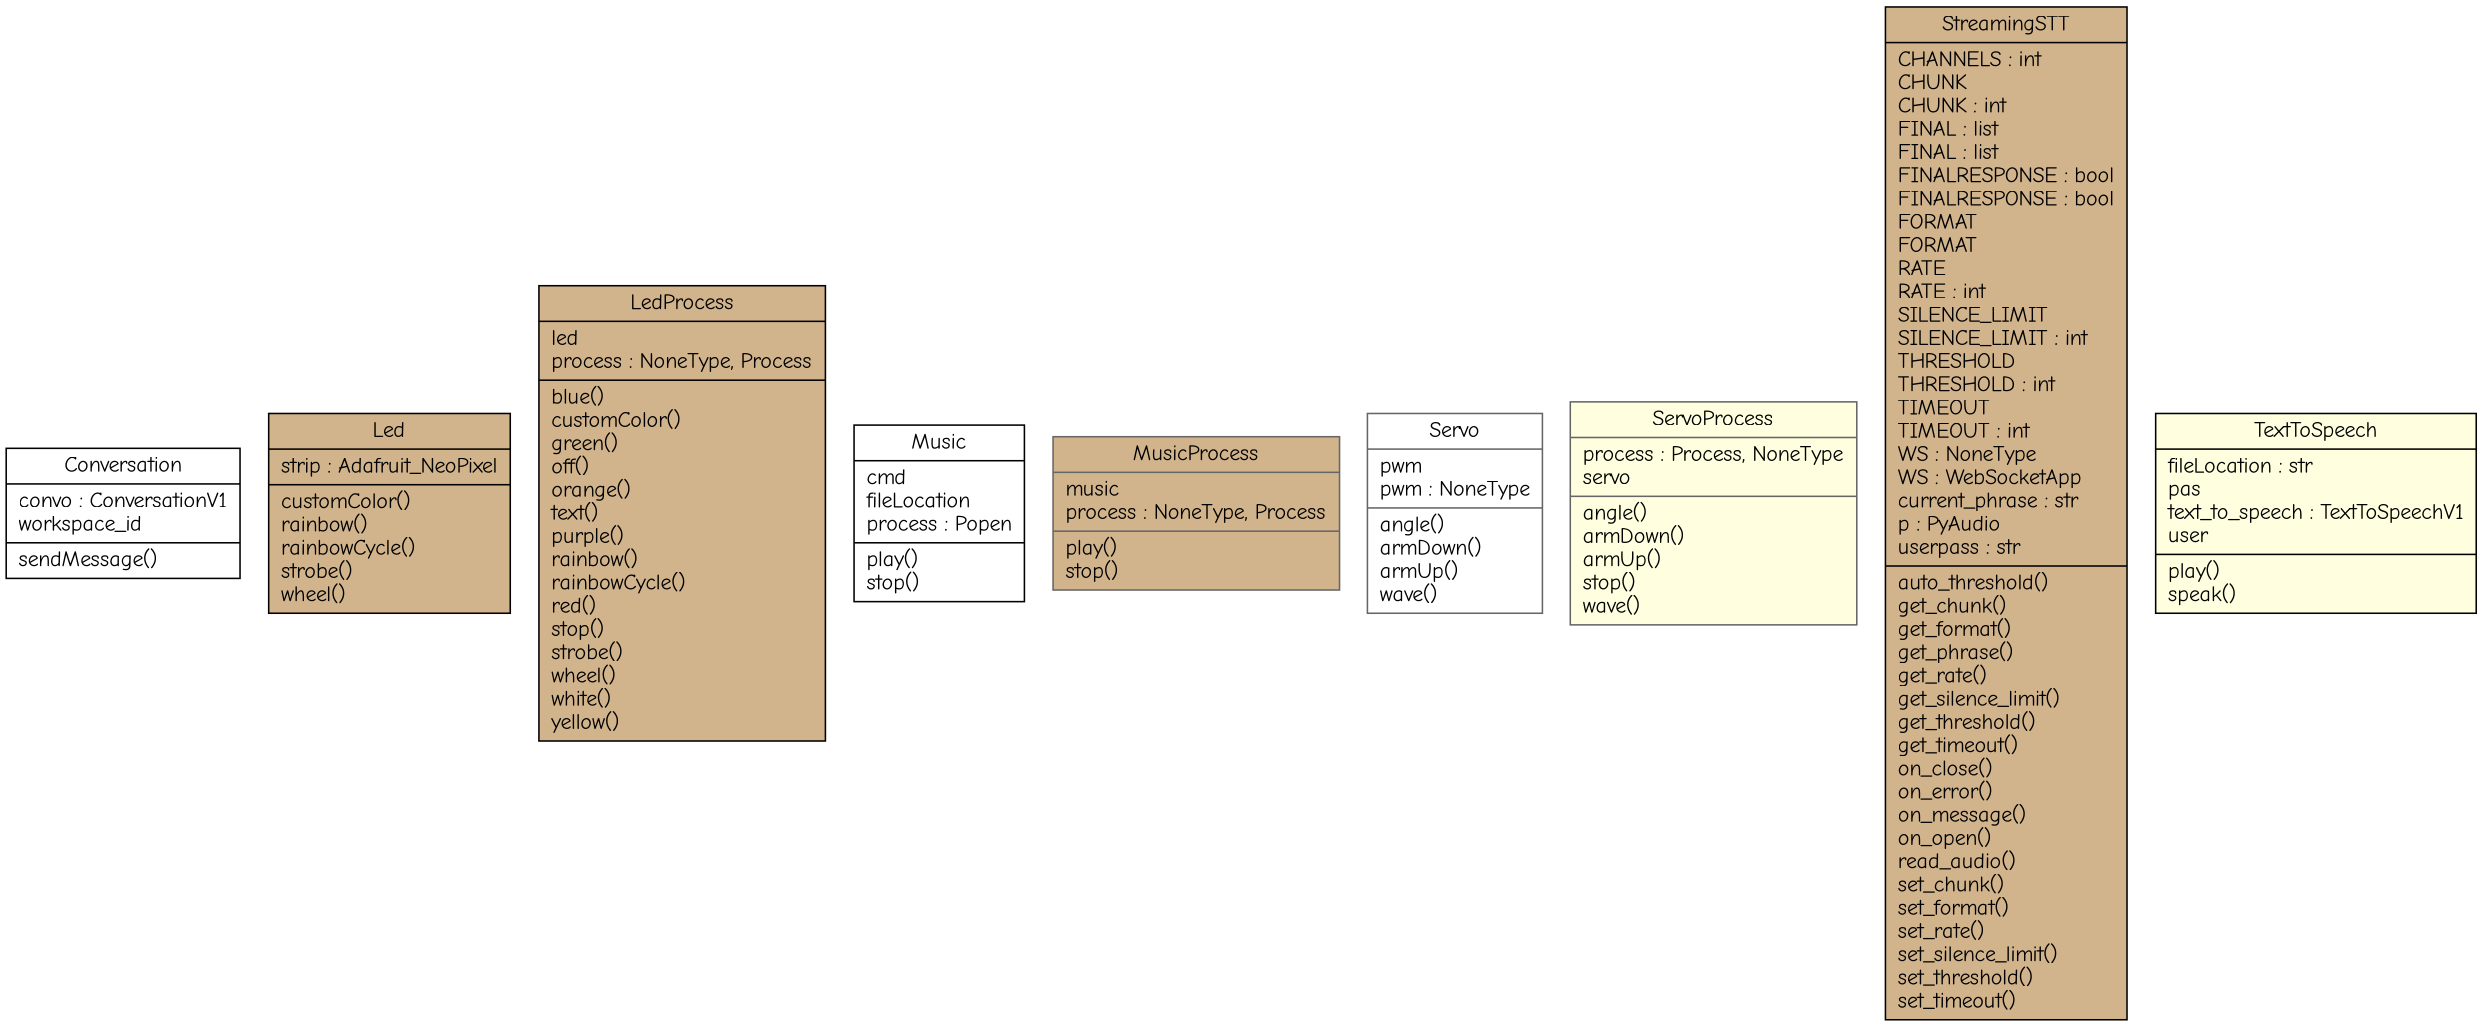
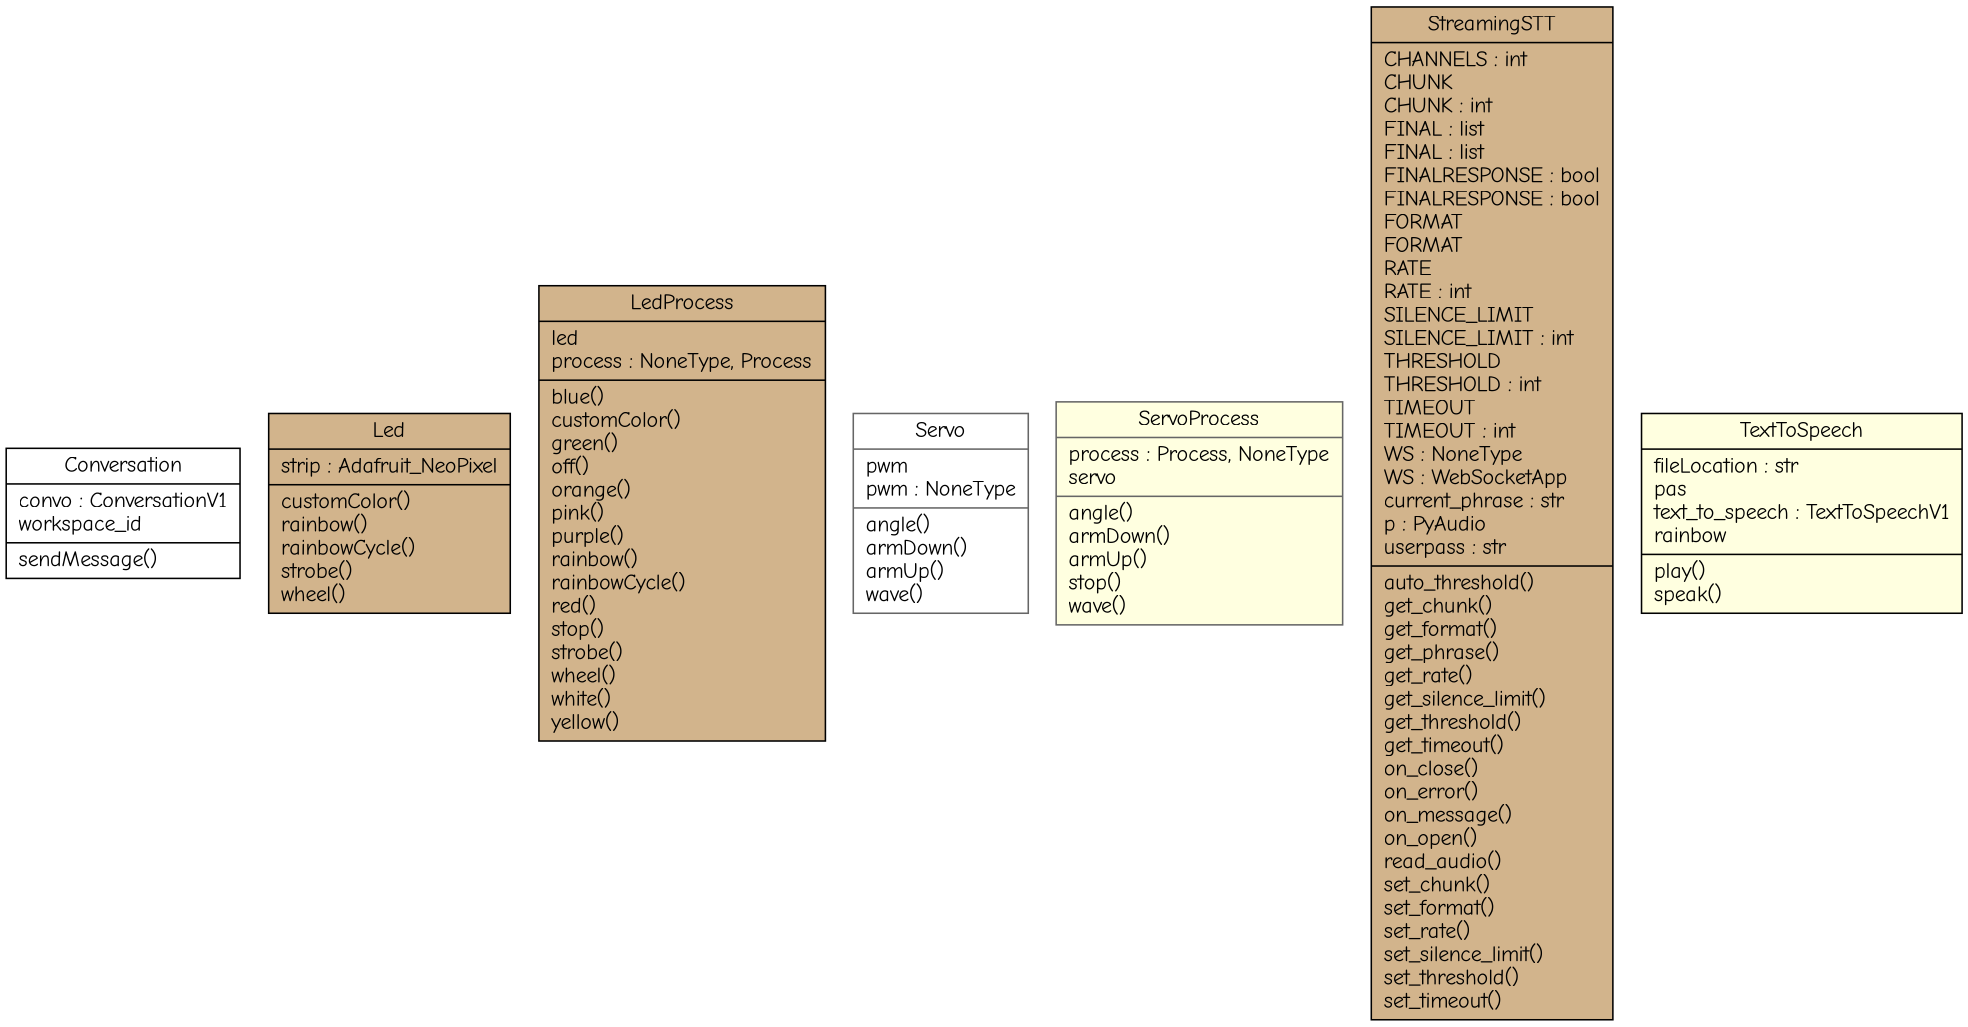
(575, 513) -> (578, 513)
(939, 513) -> none
(1196, 513) -> none
(2188, 536) -> (1690, 536)
